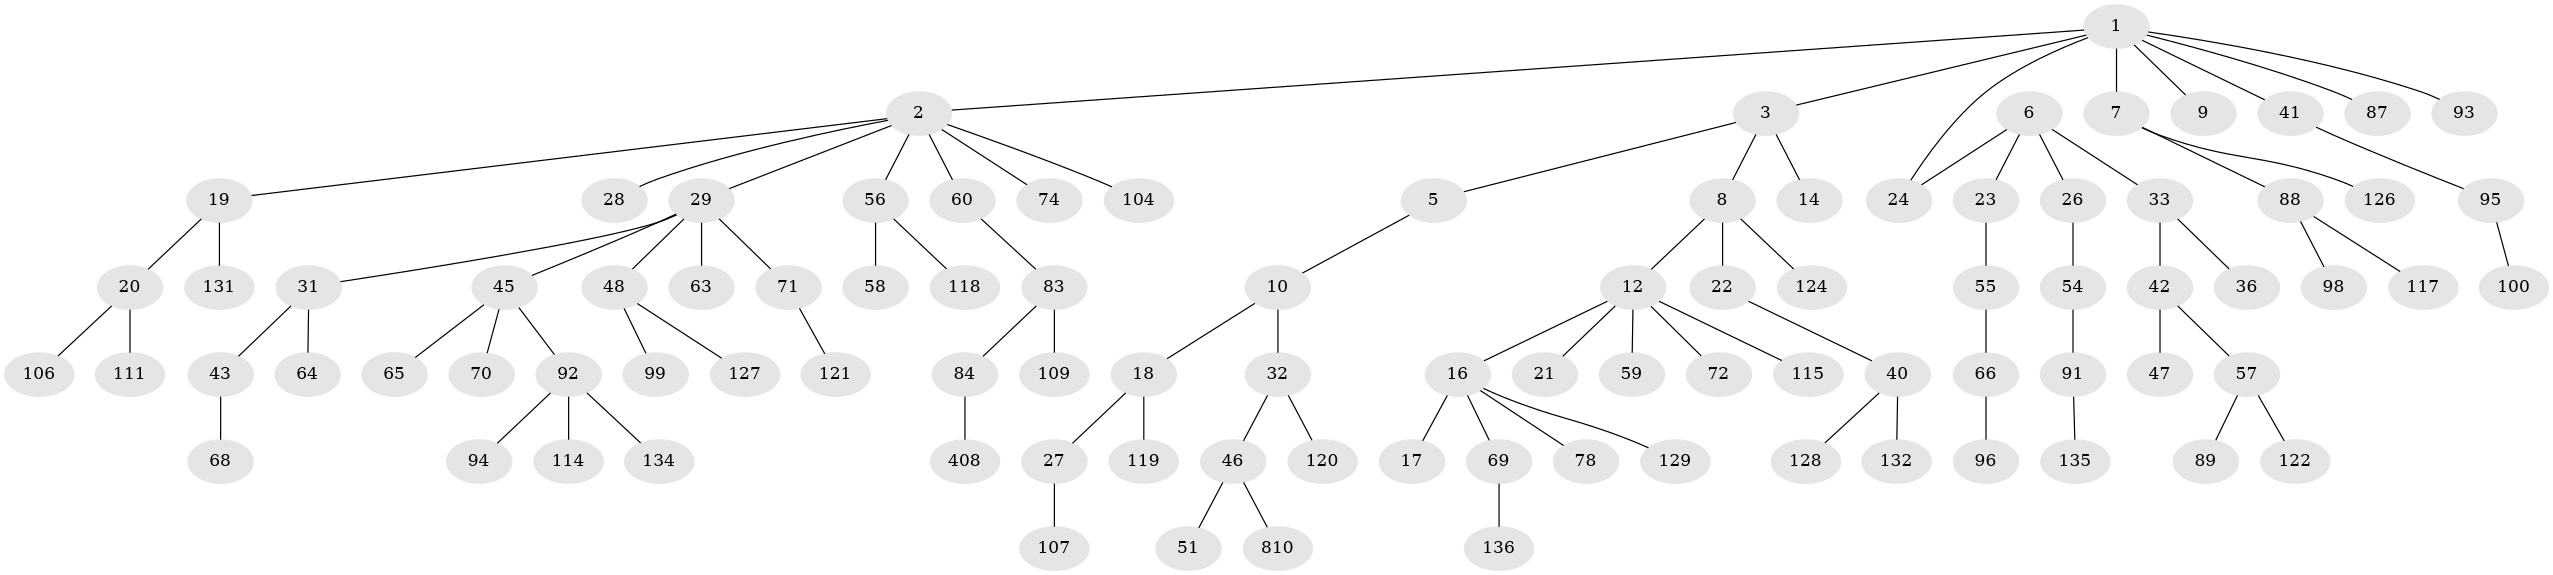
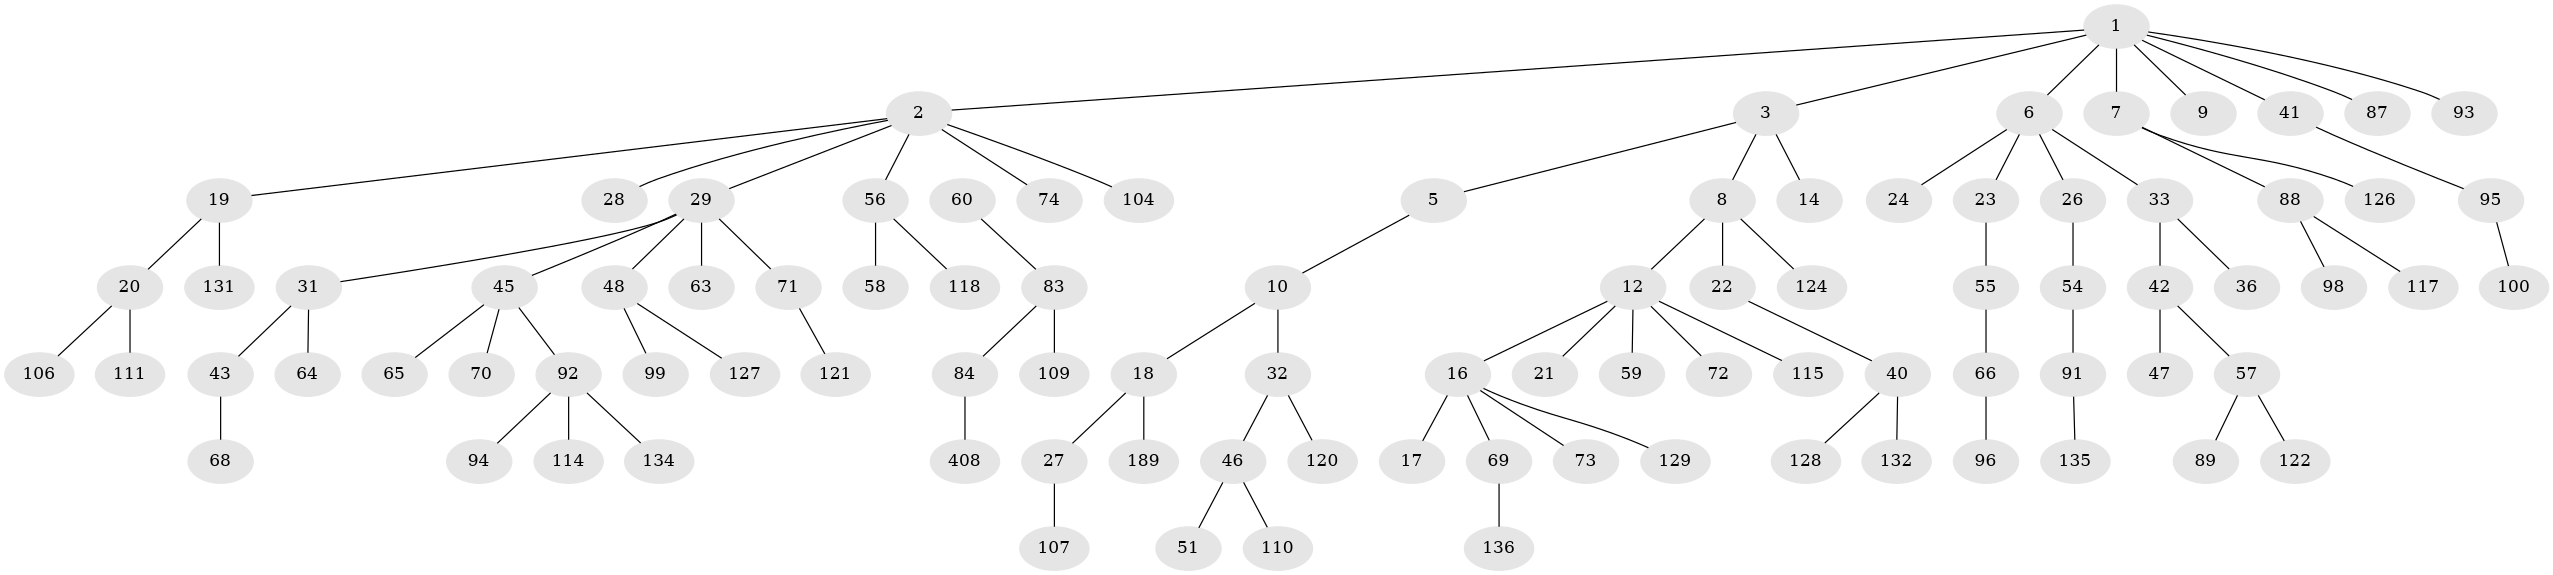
(1986, 92) -> (2073, 70)
(941, 157) -> none
(1144, 462) -> (1144, 462)
(1586, 462) -> (1586, 462)
(1278, 549) -> (1278, 549)
